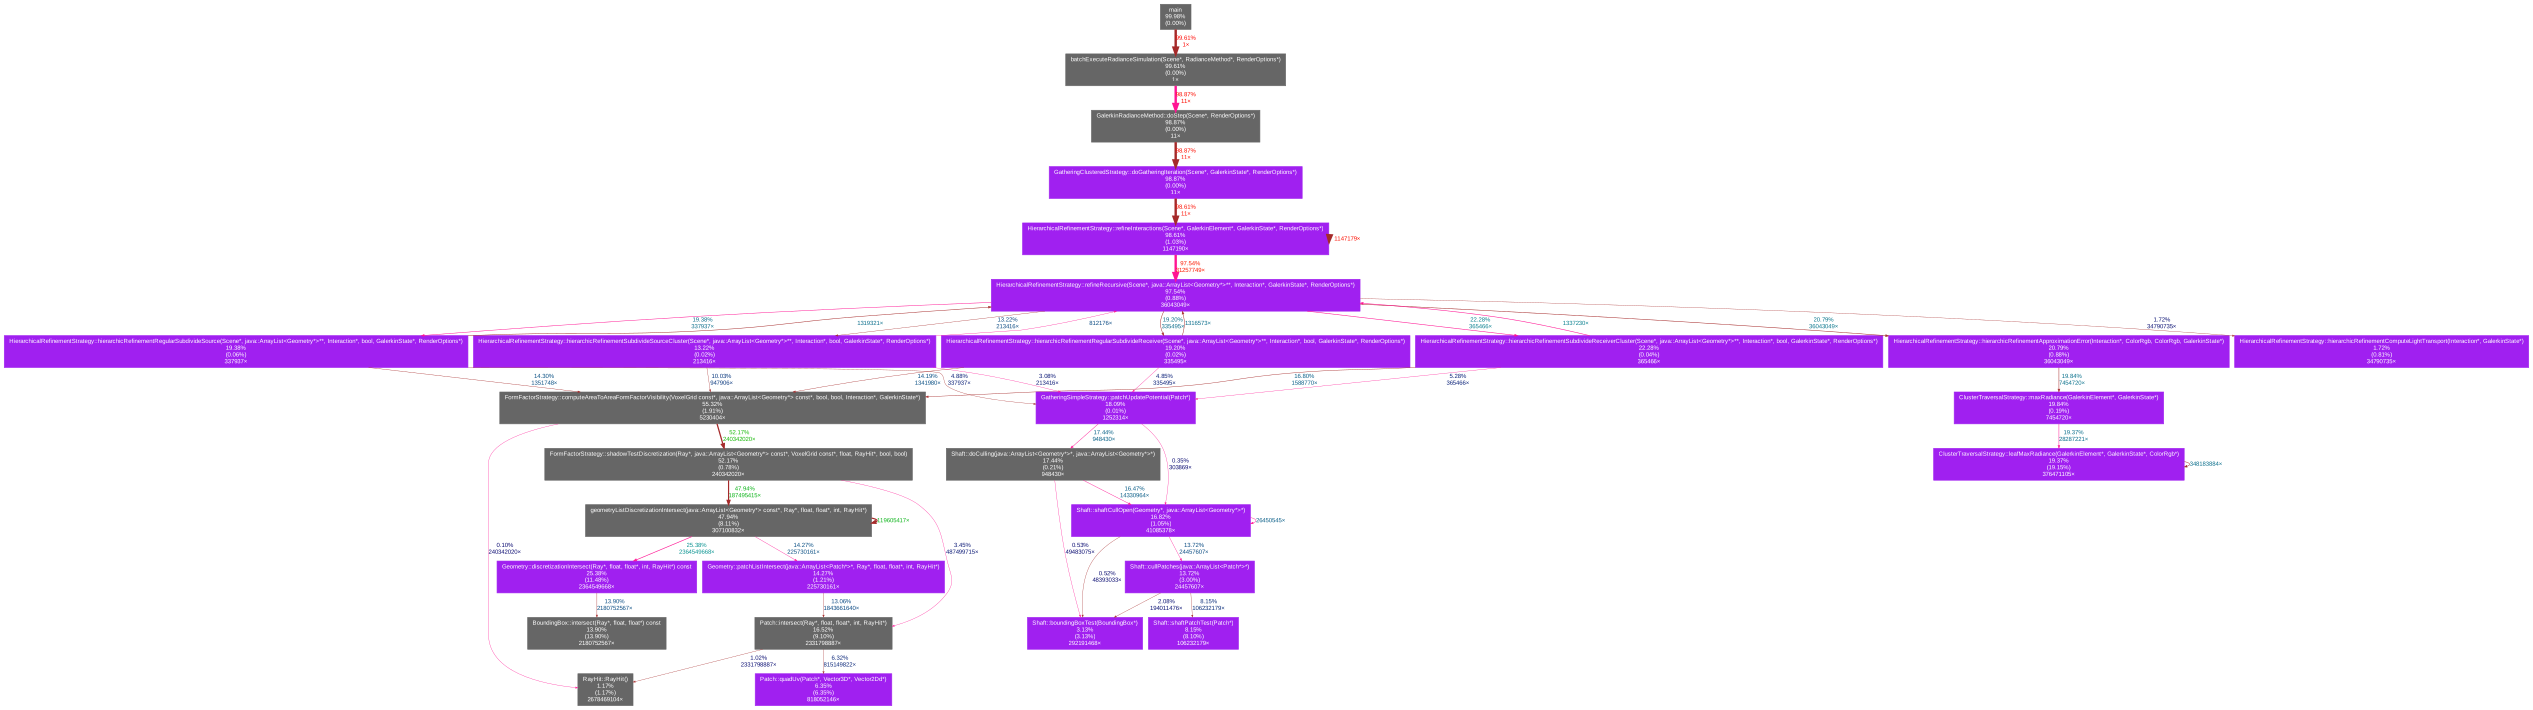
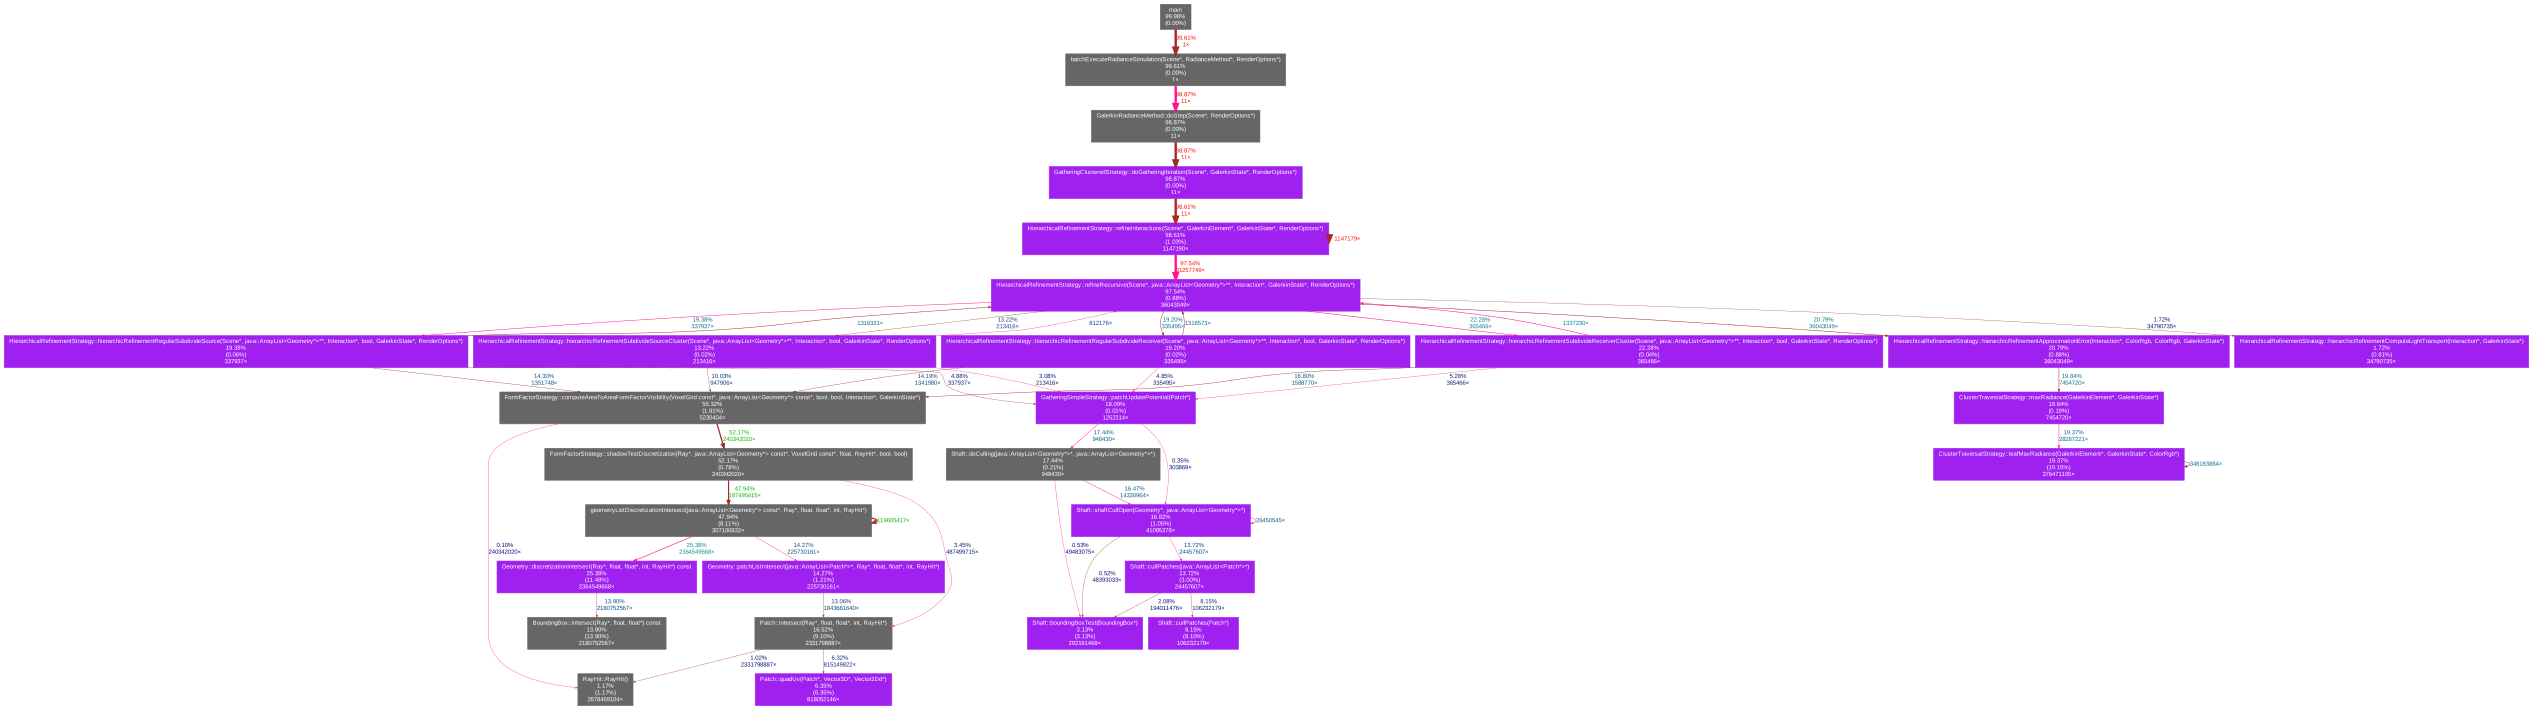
(1193, 633) -> (1193, 633)
